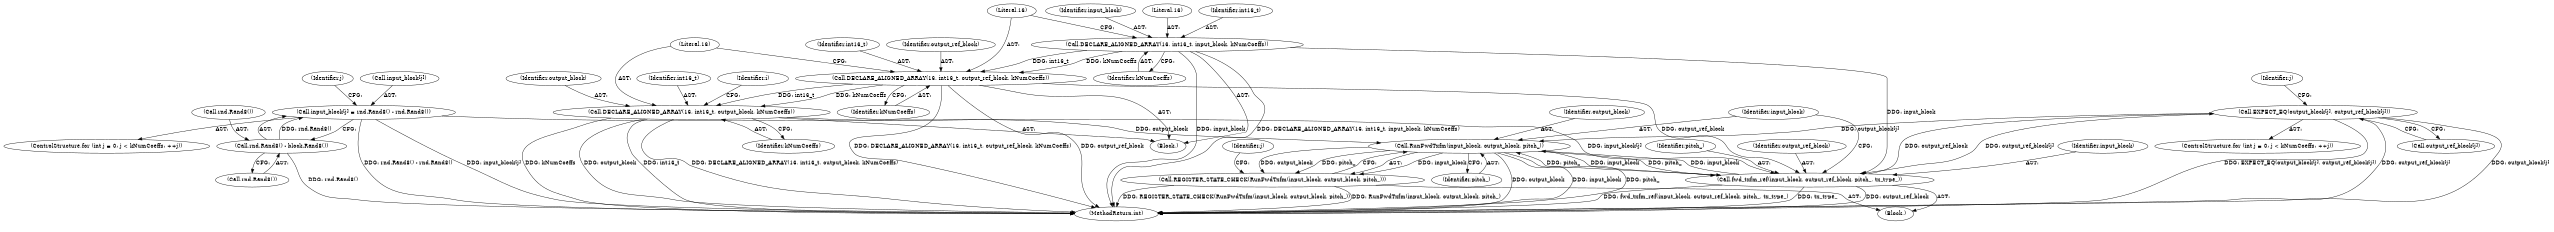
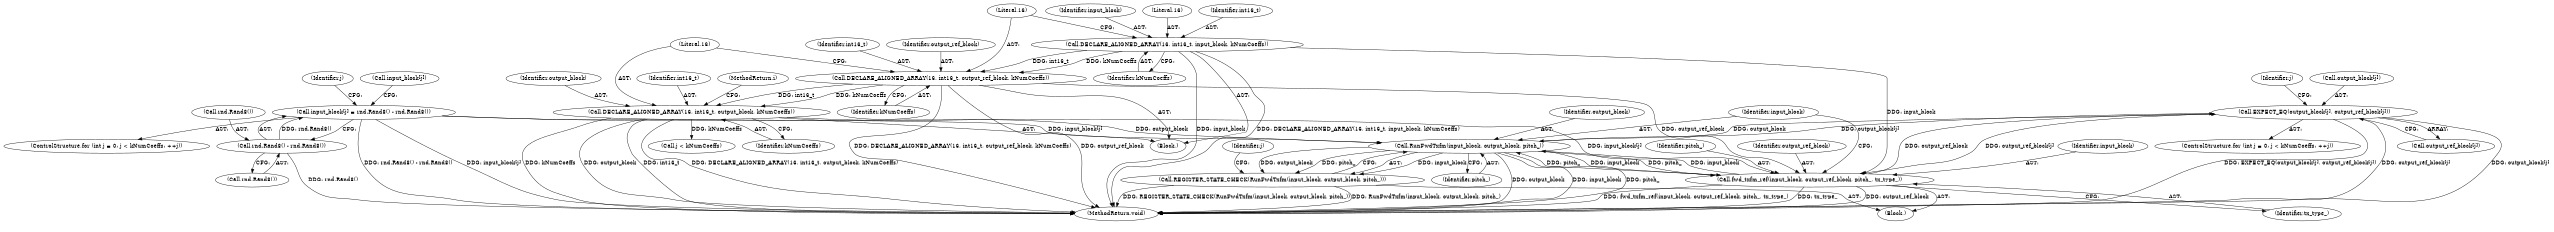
(753, 79) -> (753, 79)
none -> (2352, 79)
(391, 95) -> (391, 95)
none -> (1875, 121)
none -> (982, 123)
(2439, 129) -> (2439, 129)
(282, 146) -> (282, 146)
none -> (692, 146)
(1116, 214) -> (1116, 214)
none -> (2302, 214)
